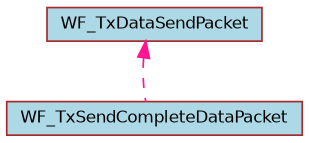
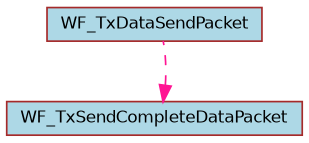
(143, 80) -> (166, 63)
